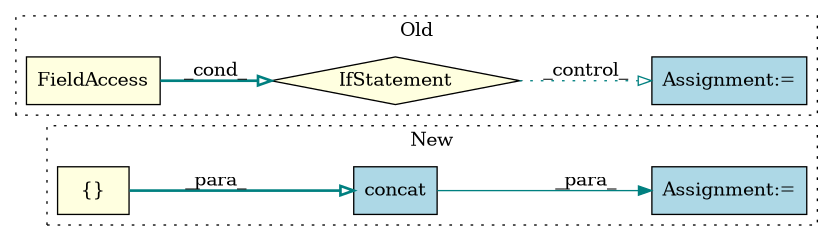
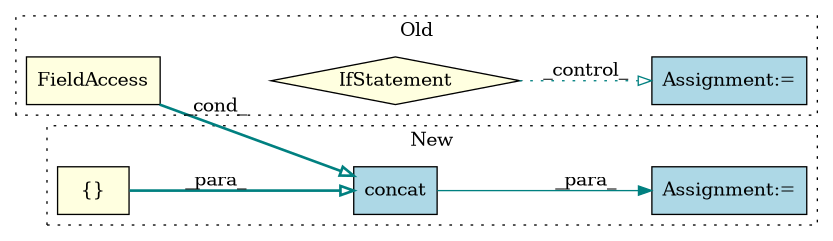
(209, 81) -> (250, 138)
